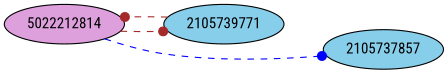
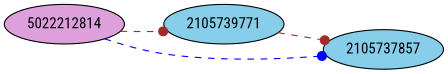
(149, 17) -> (299, 36)
